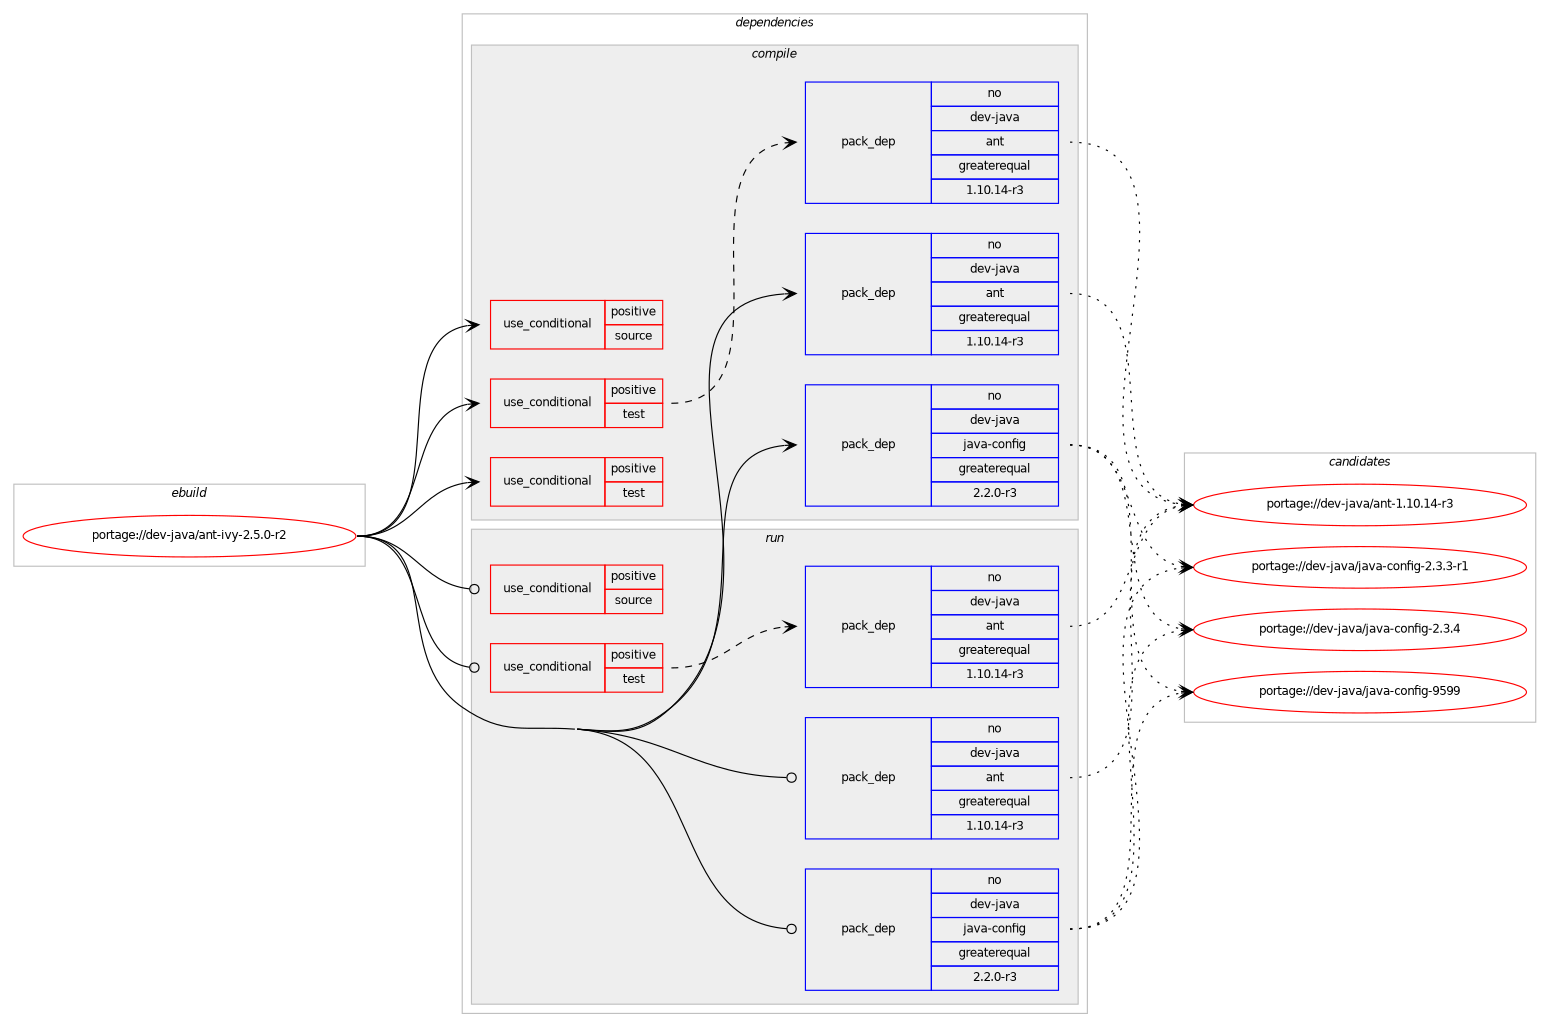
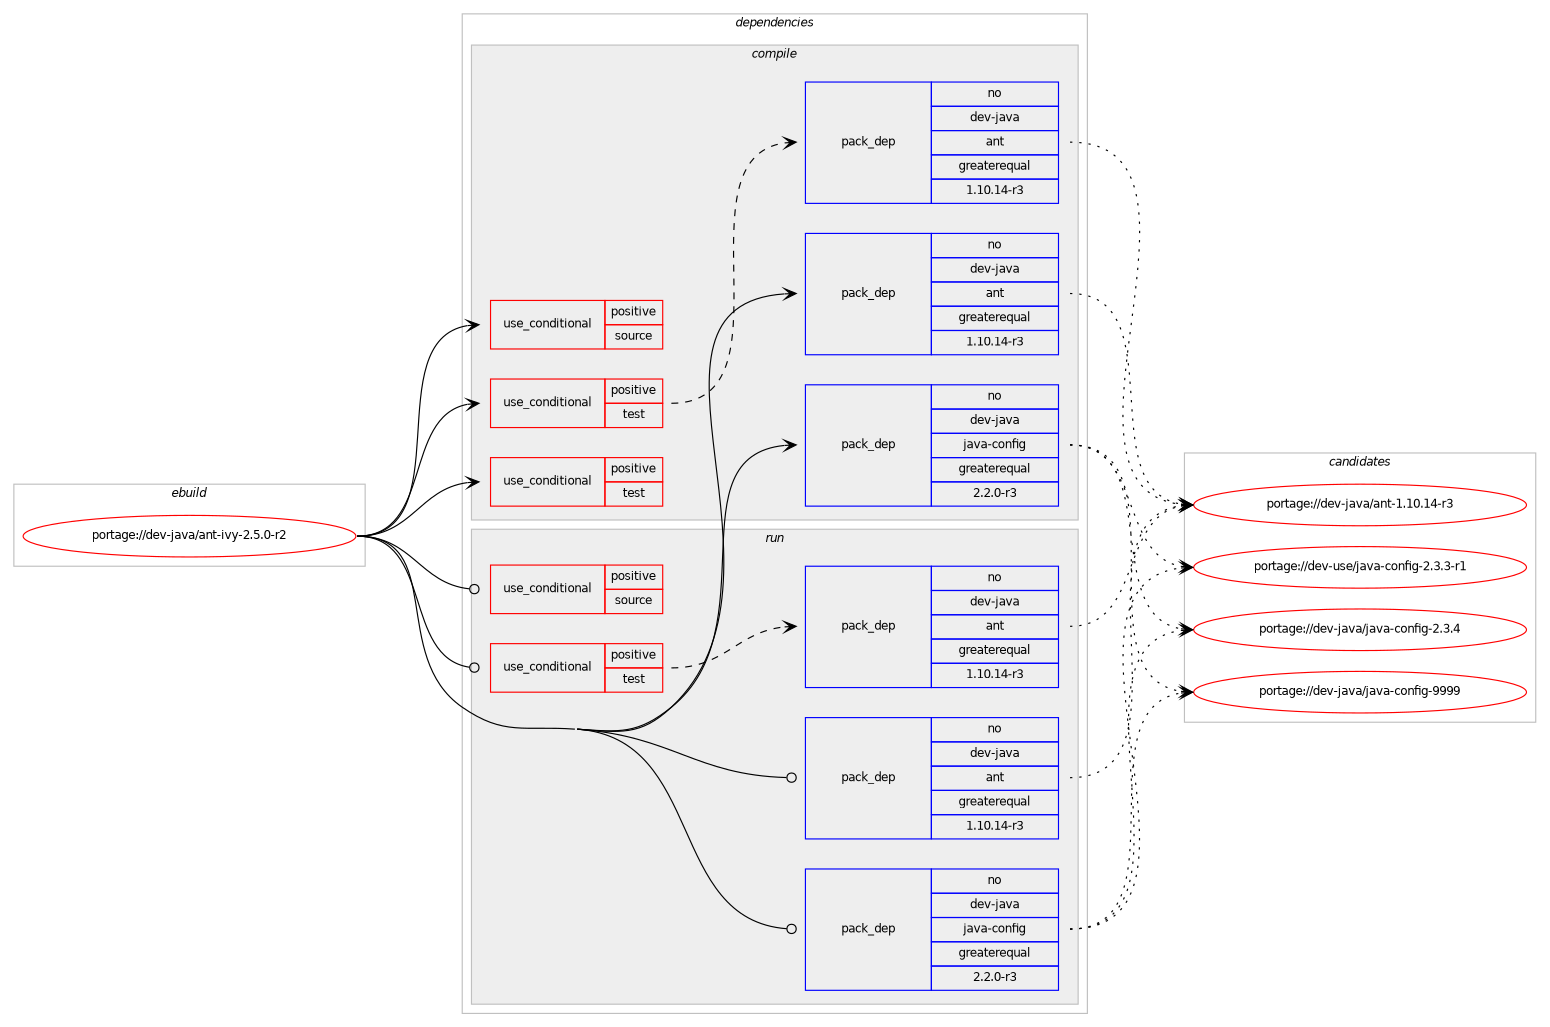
(1360, 567) -> (1360, 567)
(1360, 692) -> (1360, 692)
